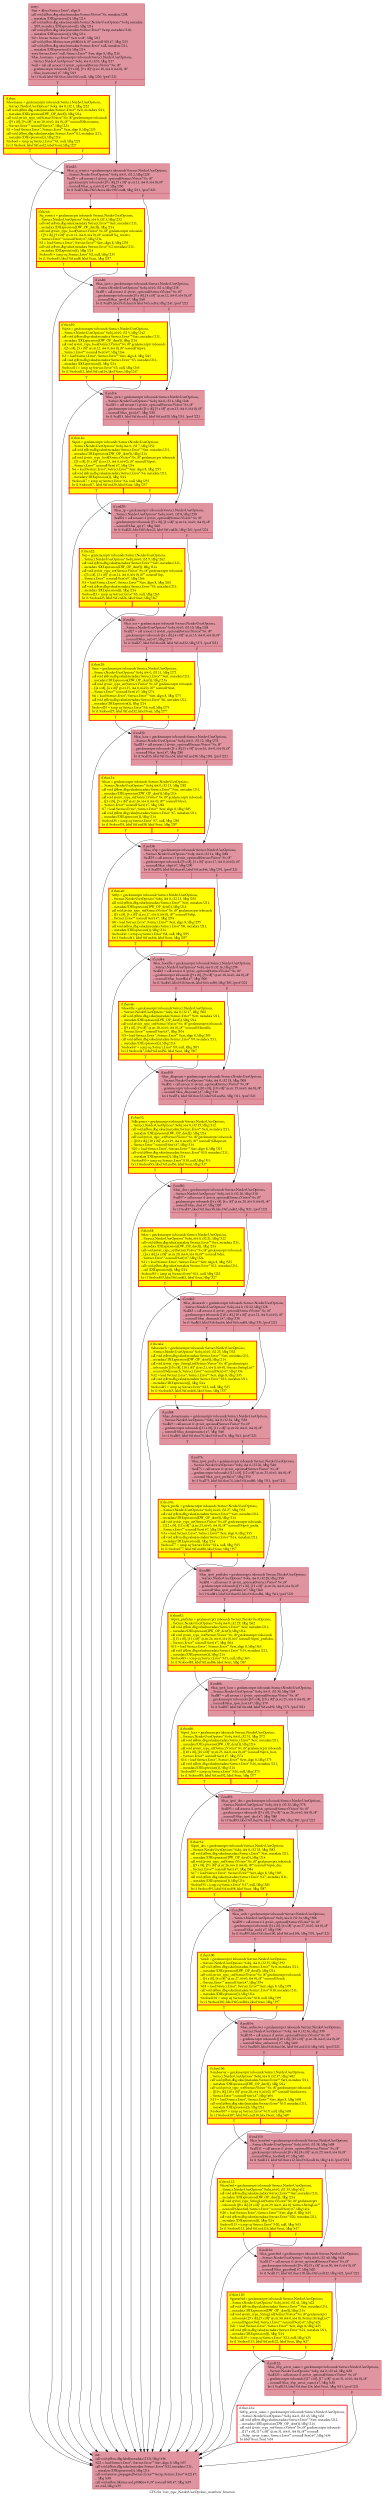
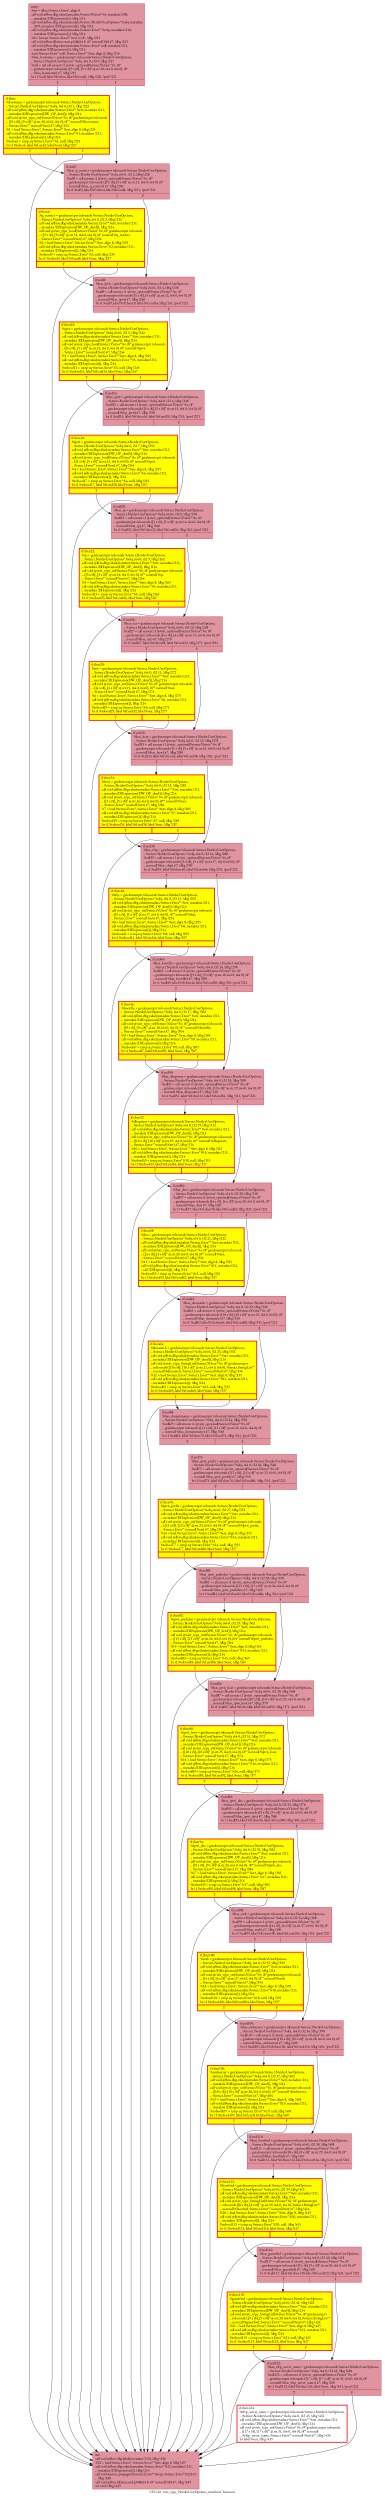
(256, 2439) -> (256, 2439)
